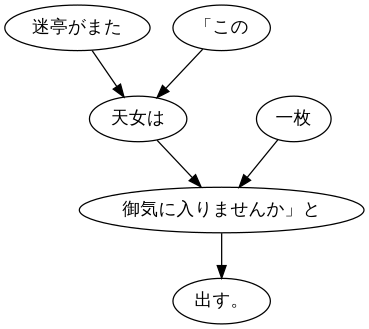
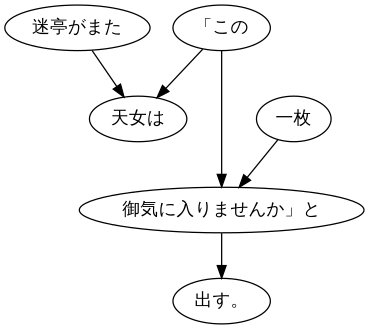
(175, 159) -> (222, 112)
